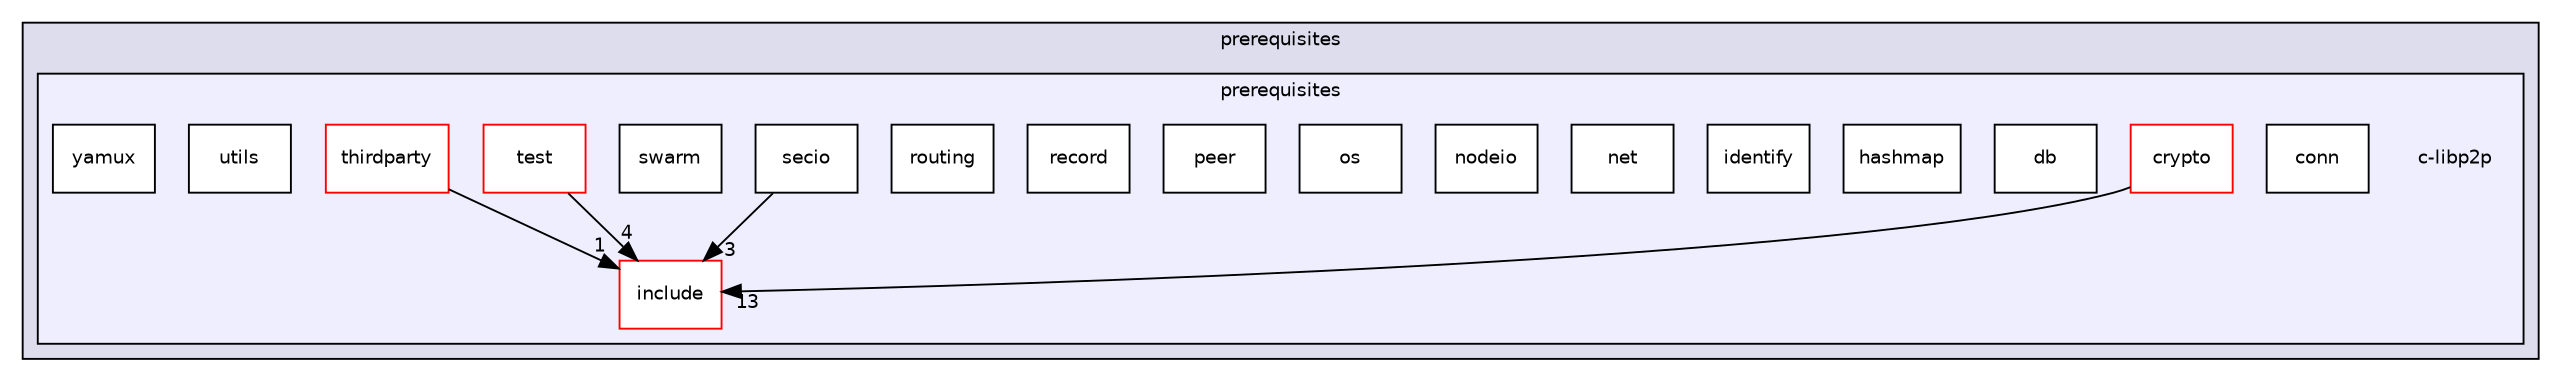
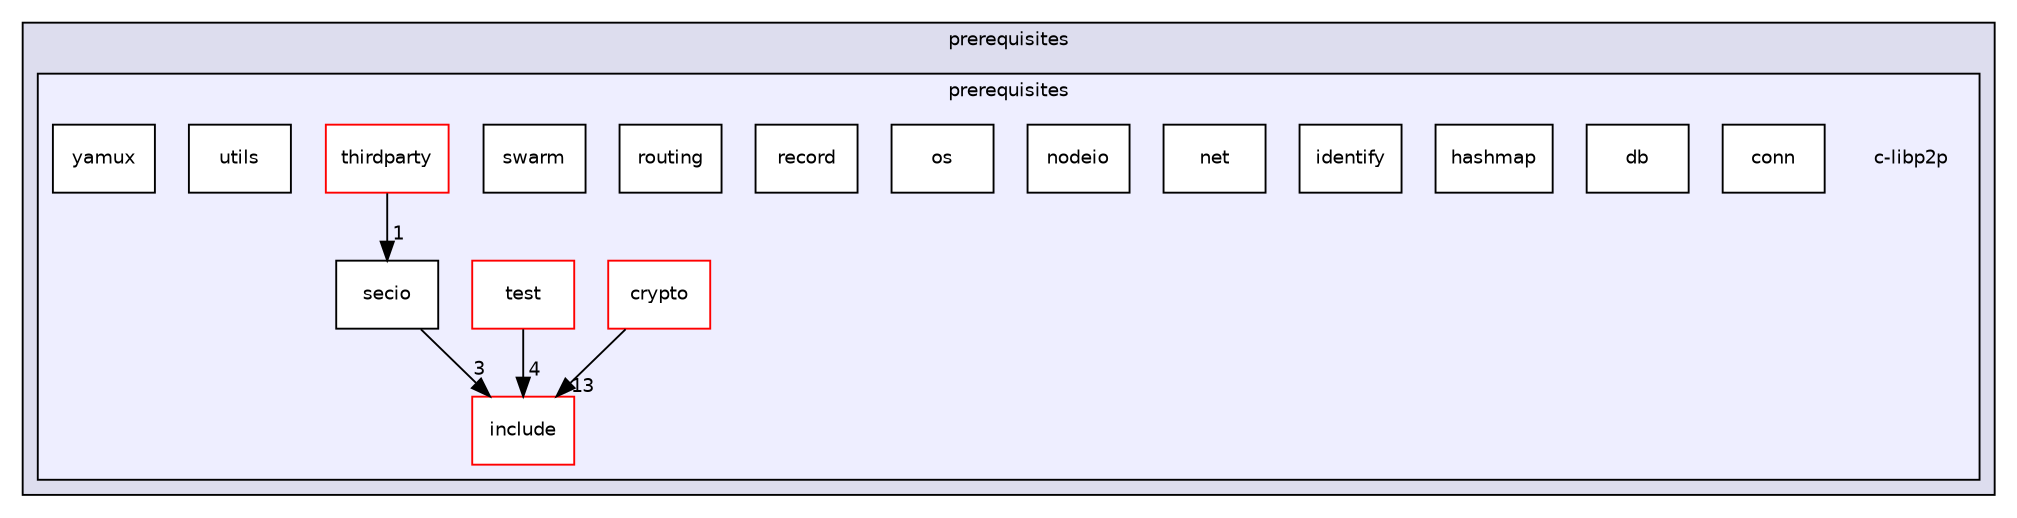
(1215, 159) -> none
(525, 225) -> (387, 217)
